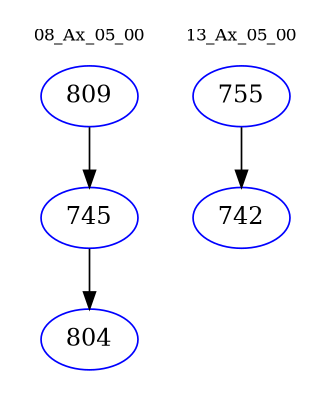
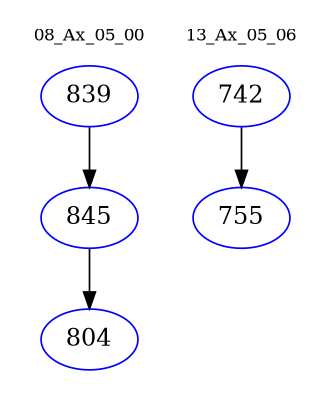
(242, 36) -> (242, 36)
(90, 96) -> (90, 96)
(242, 149) -> (242, 149)
(90, 218) -> (90, 218)
